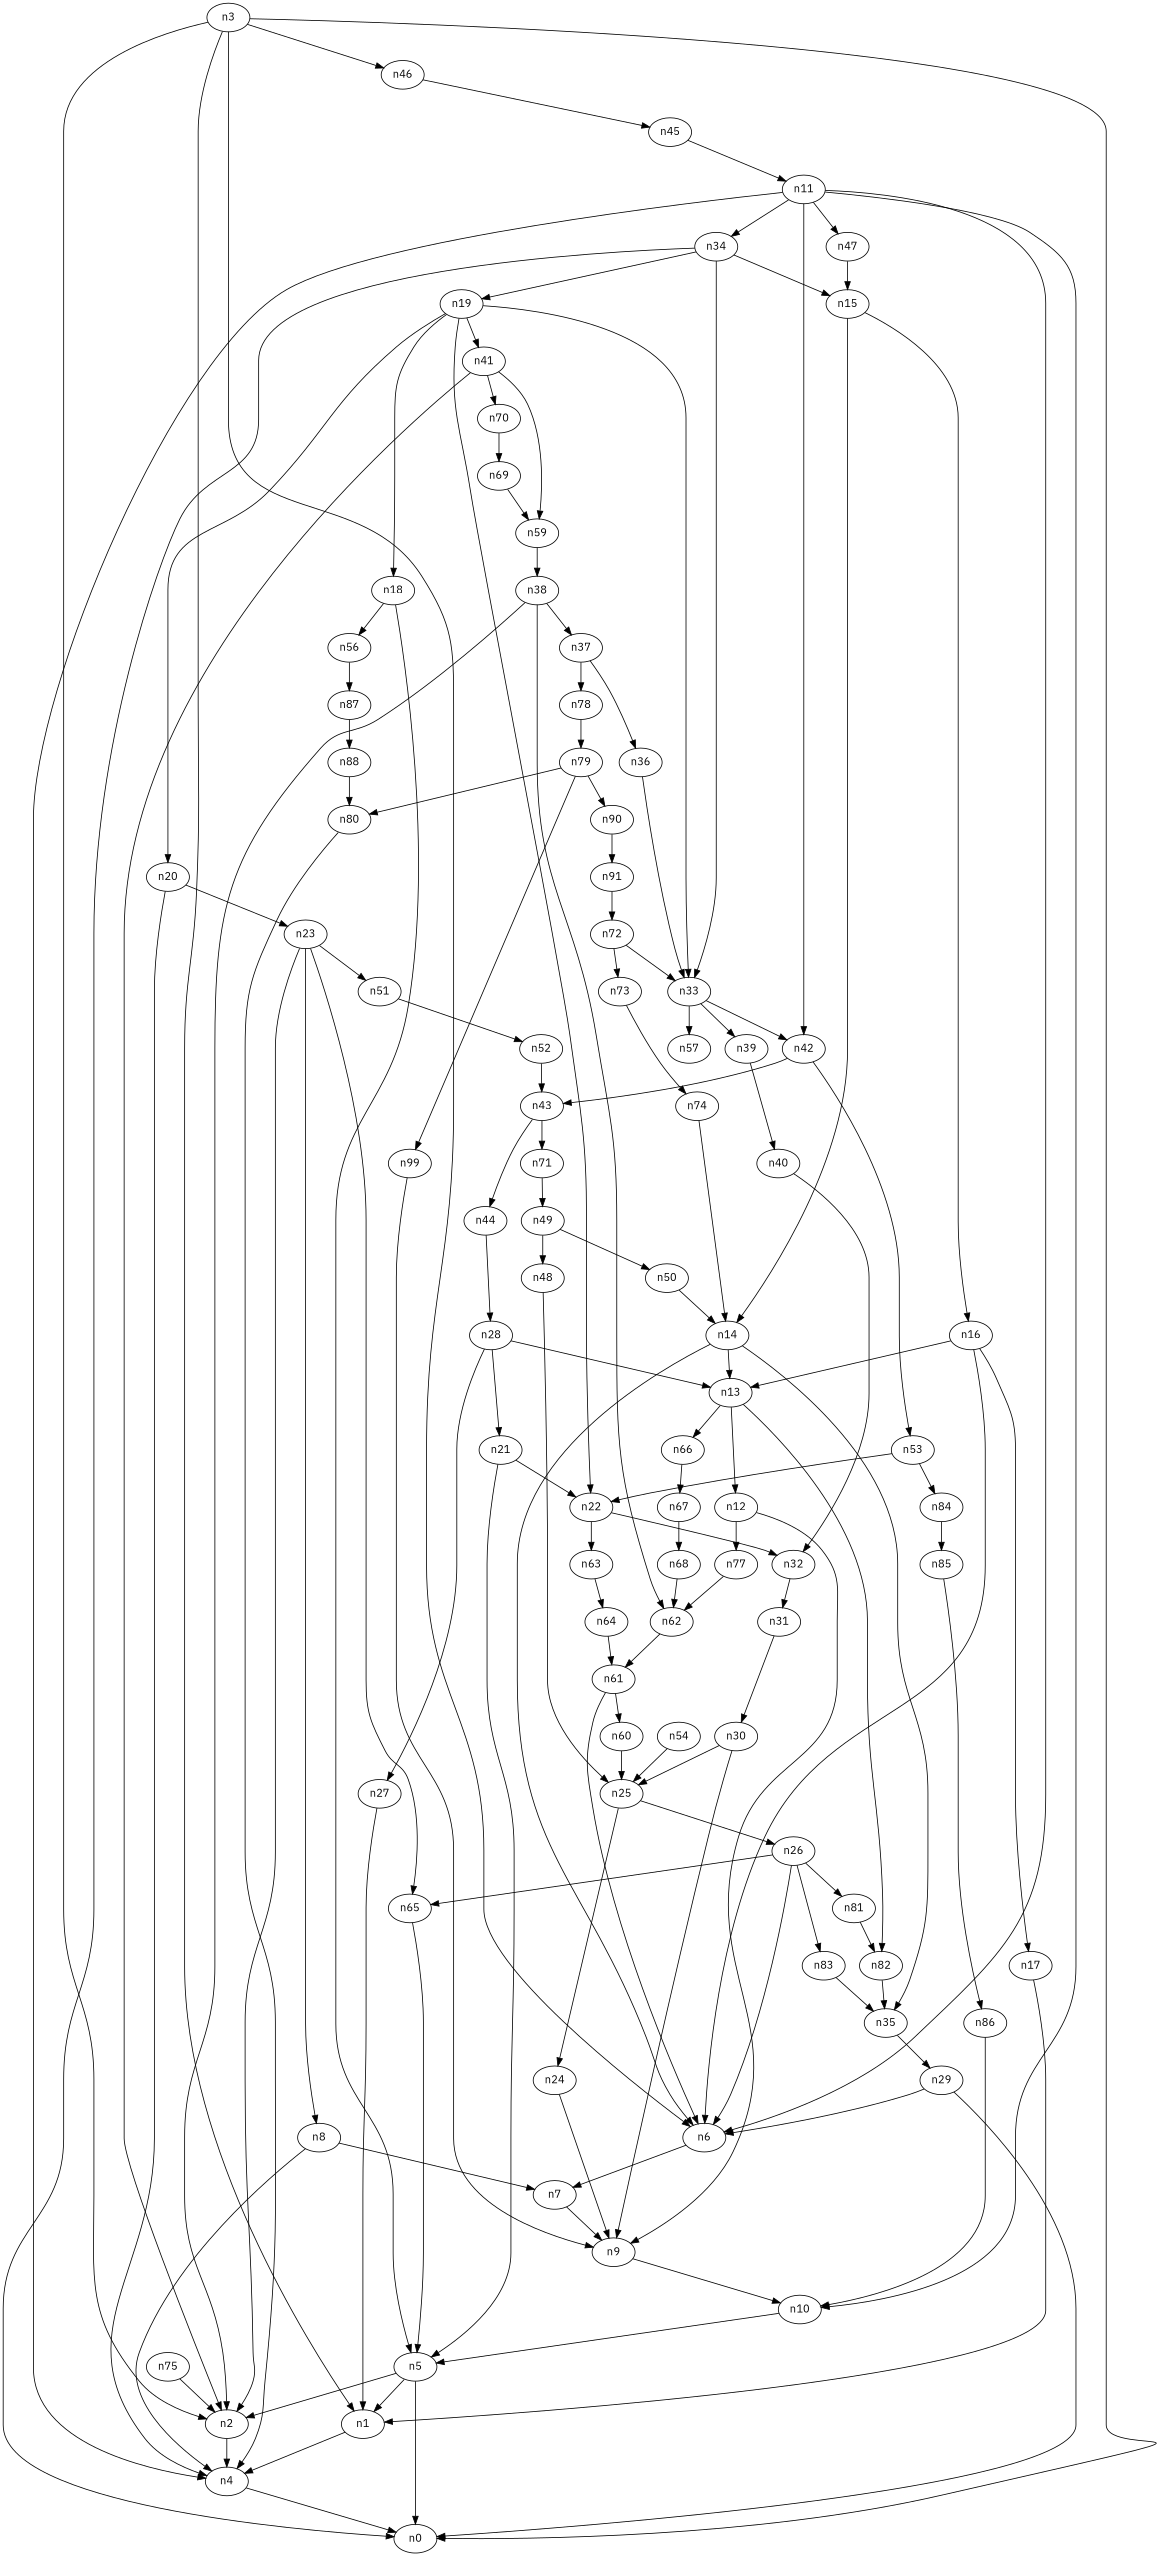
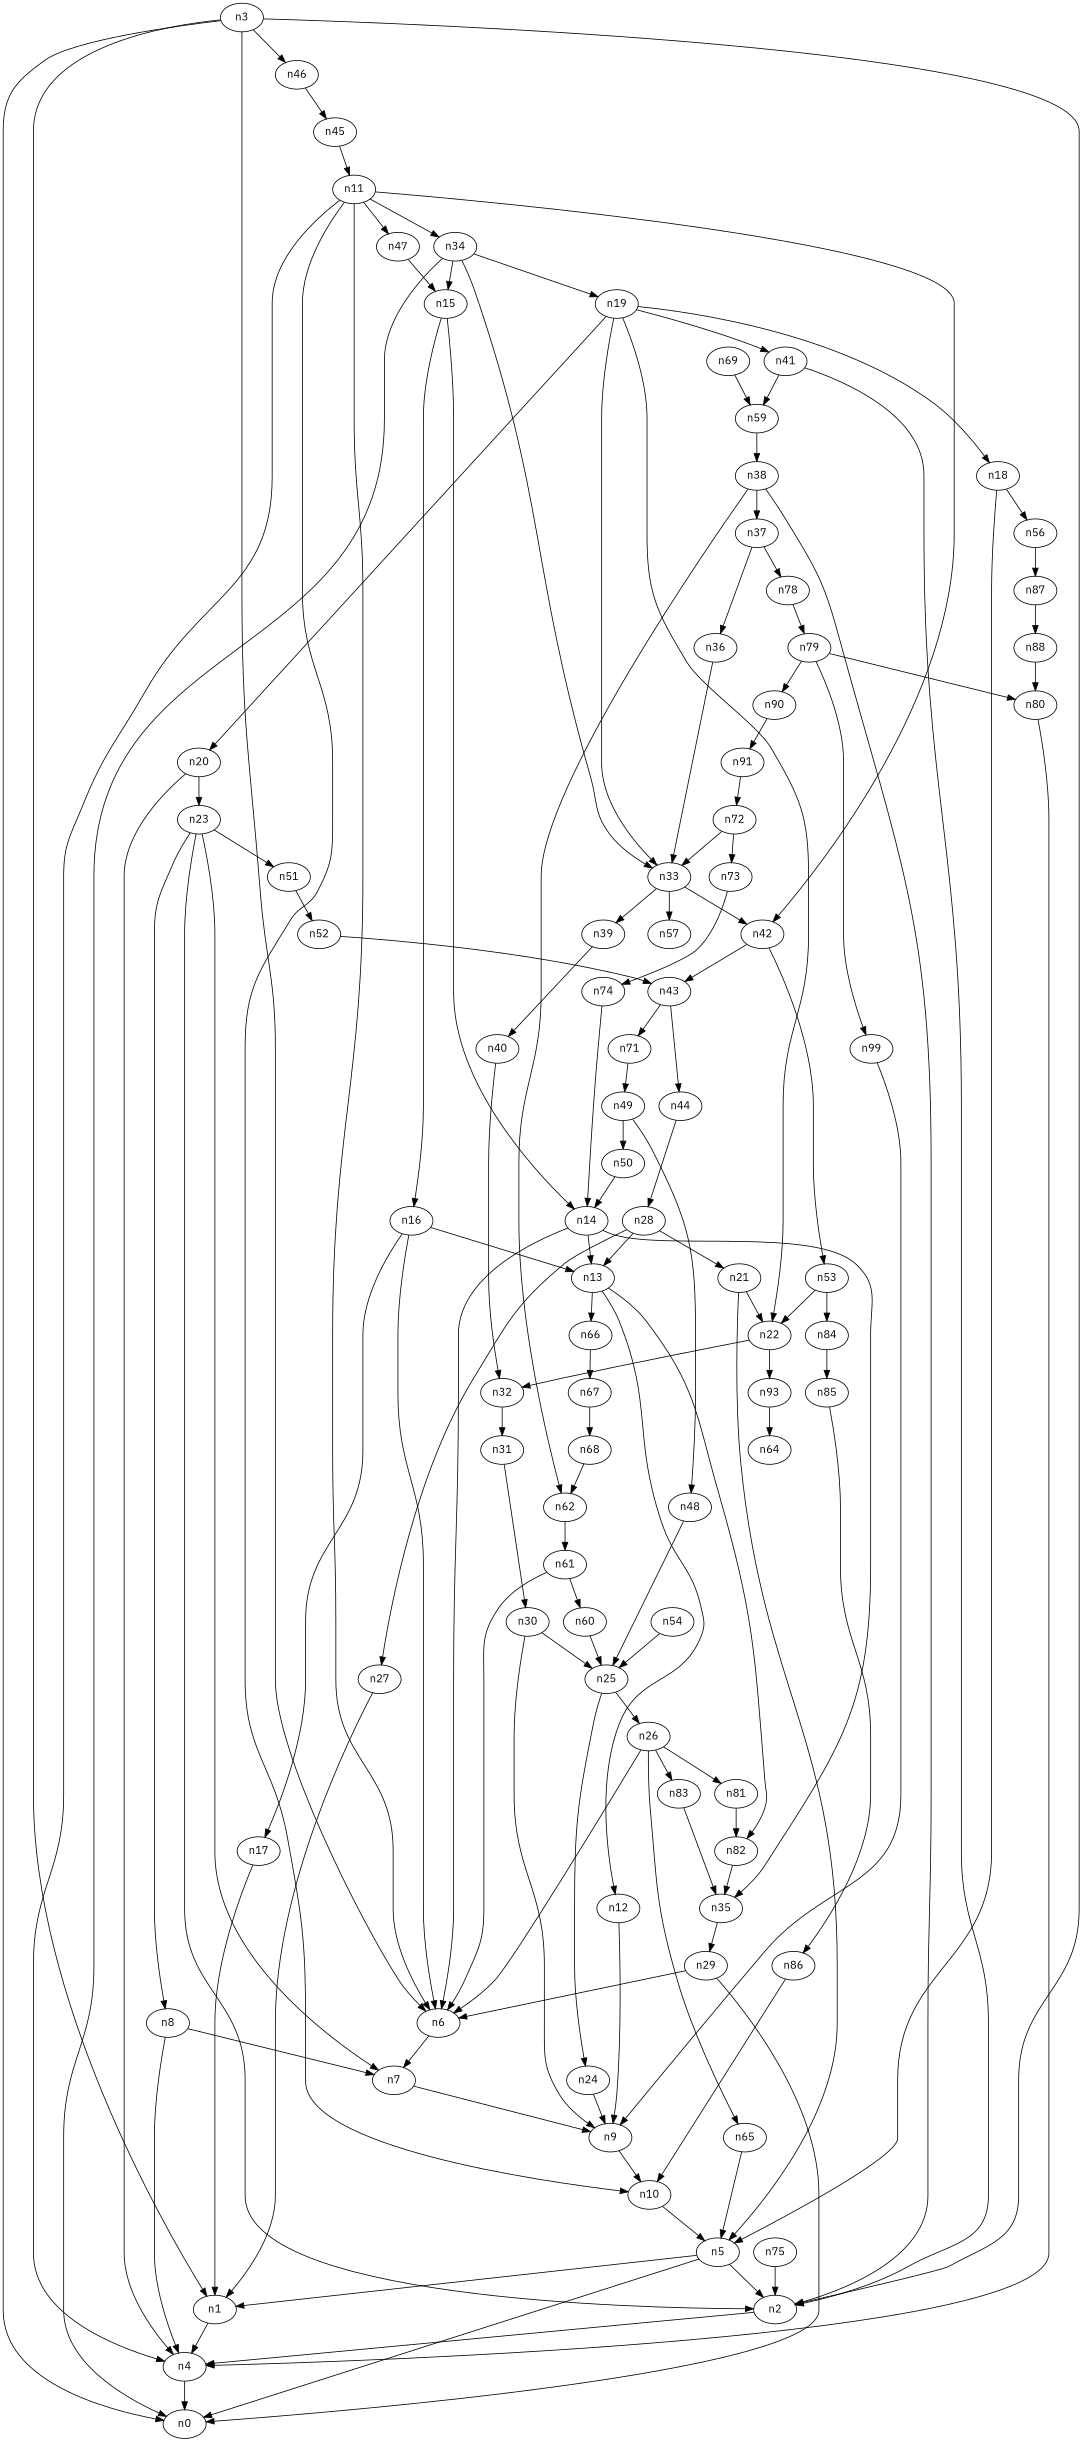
(499, 419) -> none
(366, 1420) -> (215, 1480)
(591, 1565) -> (770, 1393)
(736, 1565) -> none
(609, 1646) -> none
